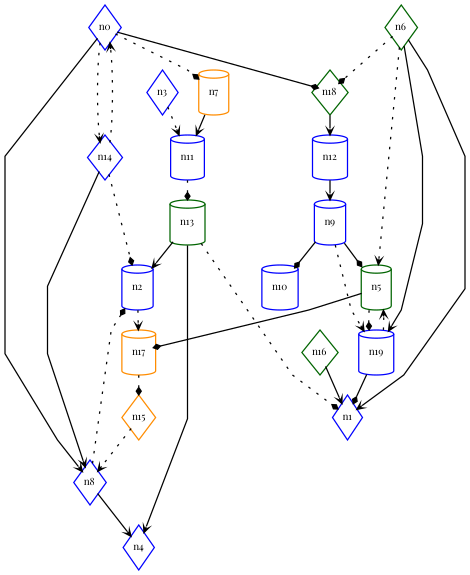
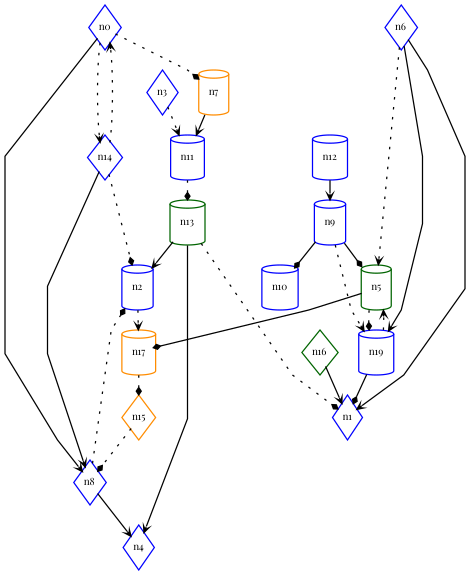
(401, 28) -> (401, 28)
(330, 92) -> none
(117, 447) -> (117, 447)
